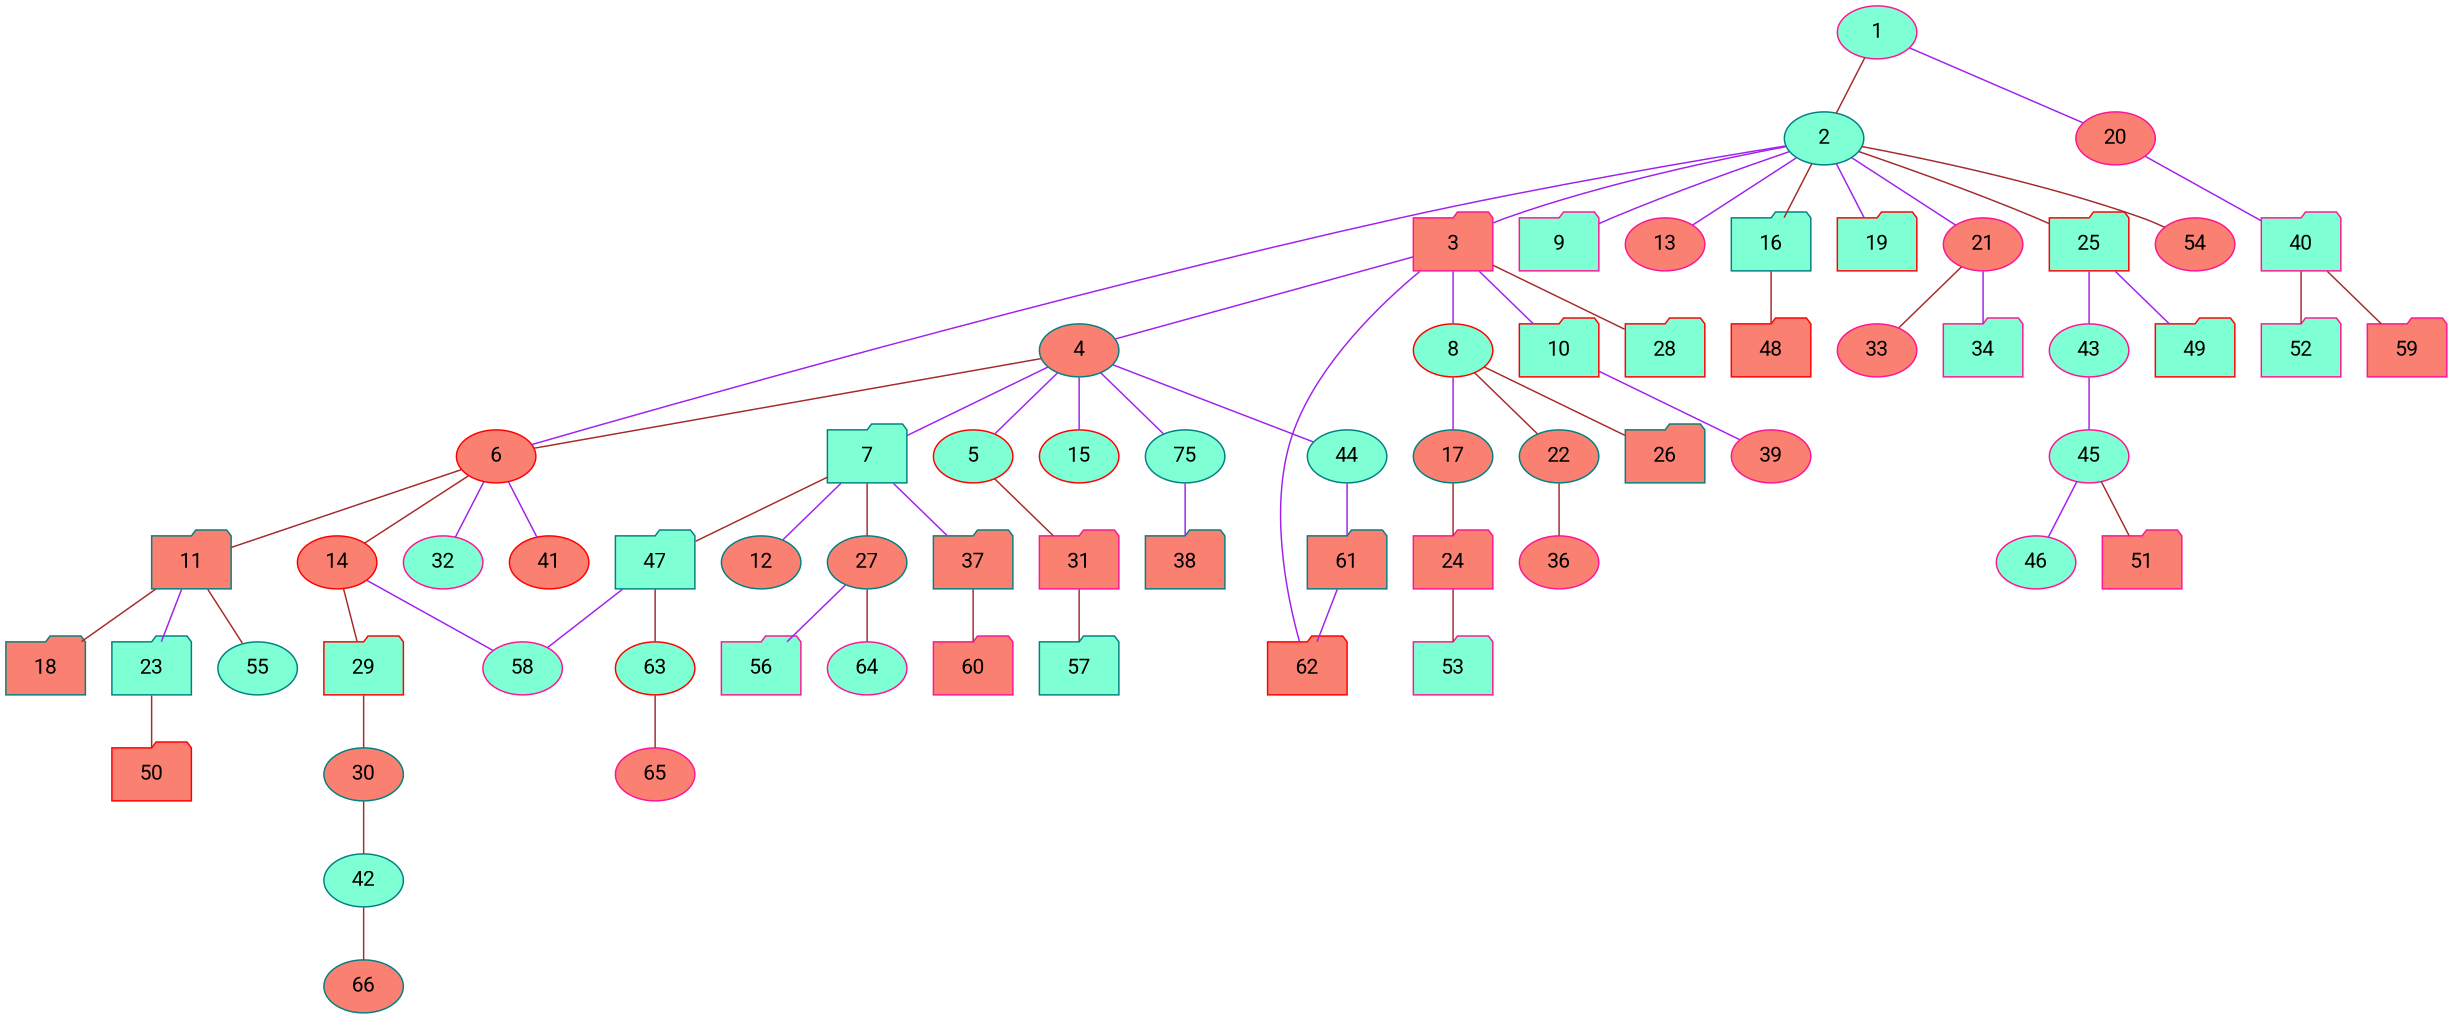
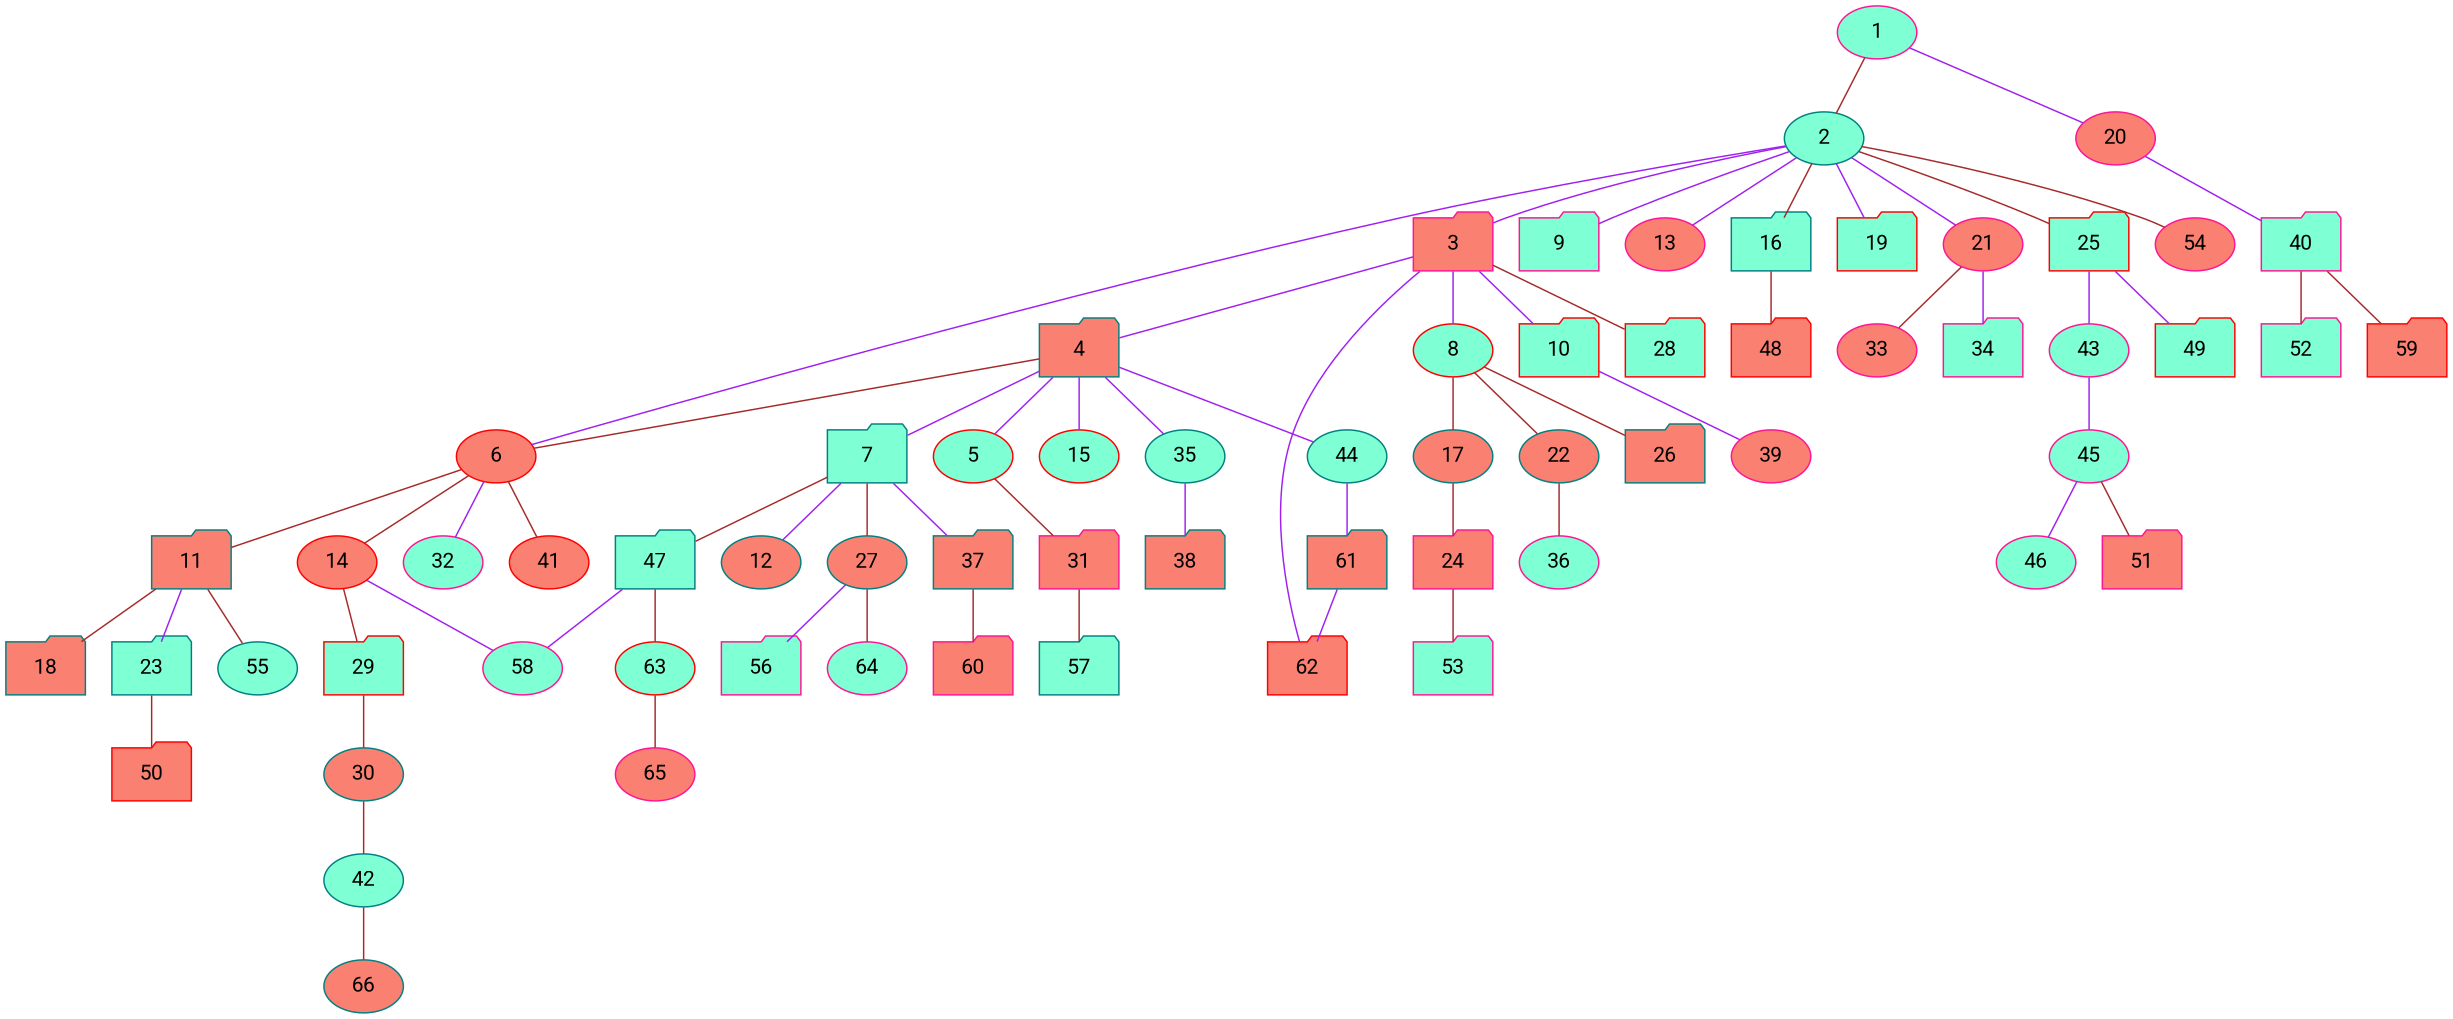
(1079, 350) -> (1079, 350)
(2407, 350) -> (2407, 350)
(1453, 404) -> (1453, 404)
(1185, 456) -> (1185, 456)
(523, 509) -> (523, 509)
(1559, 562) -> (1559, 562)
